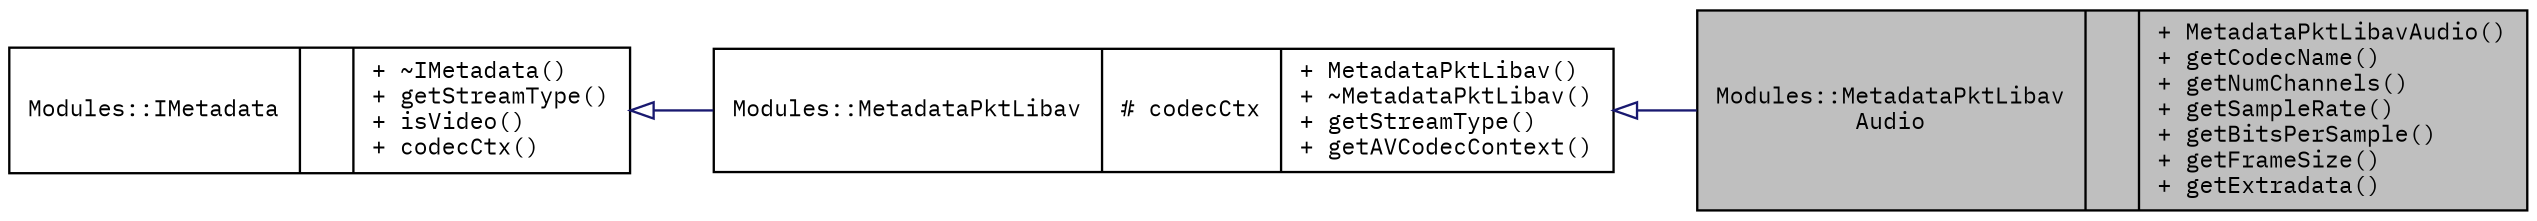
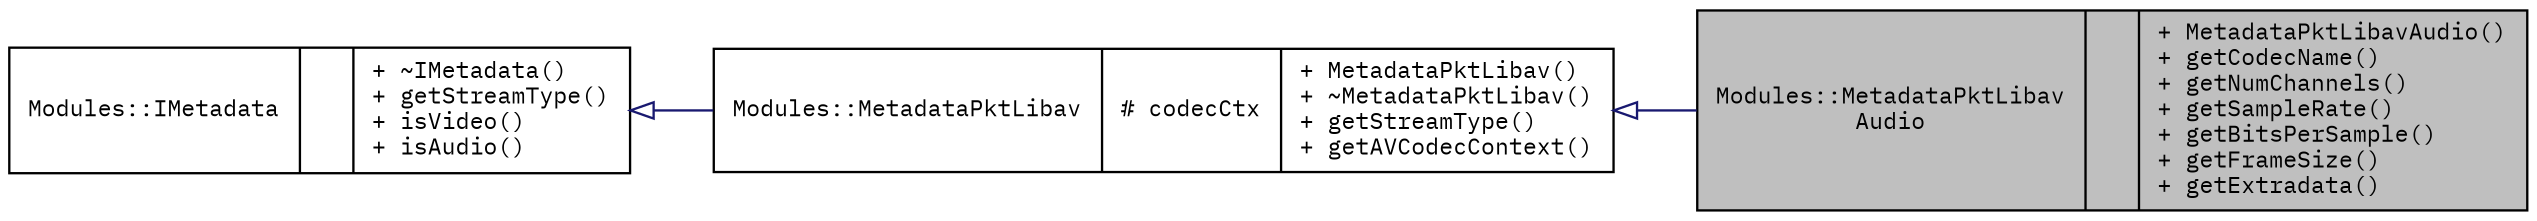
(457, 148) -> (450, 148)
